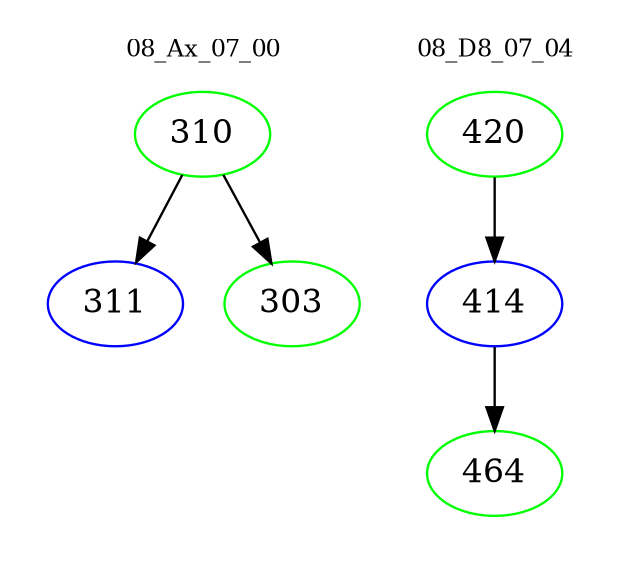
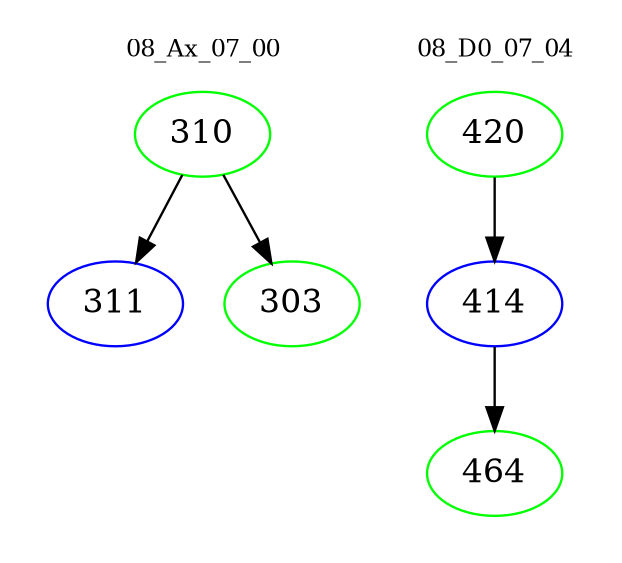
(496, 51) -> (496, 51)
